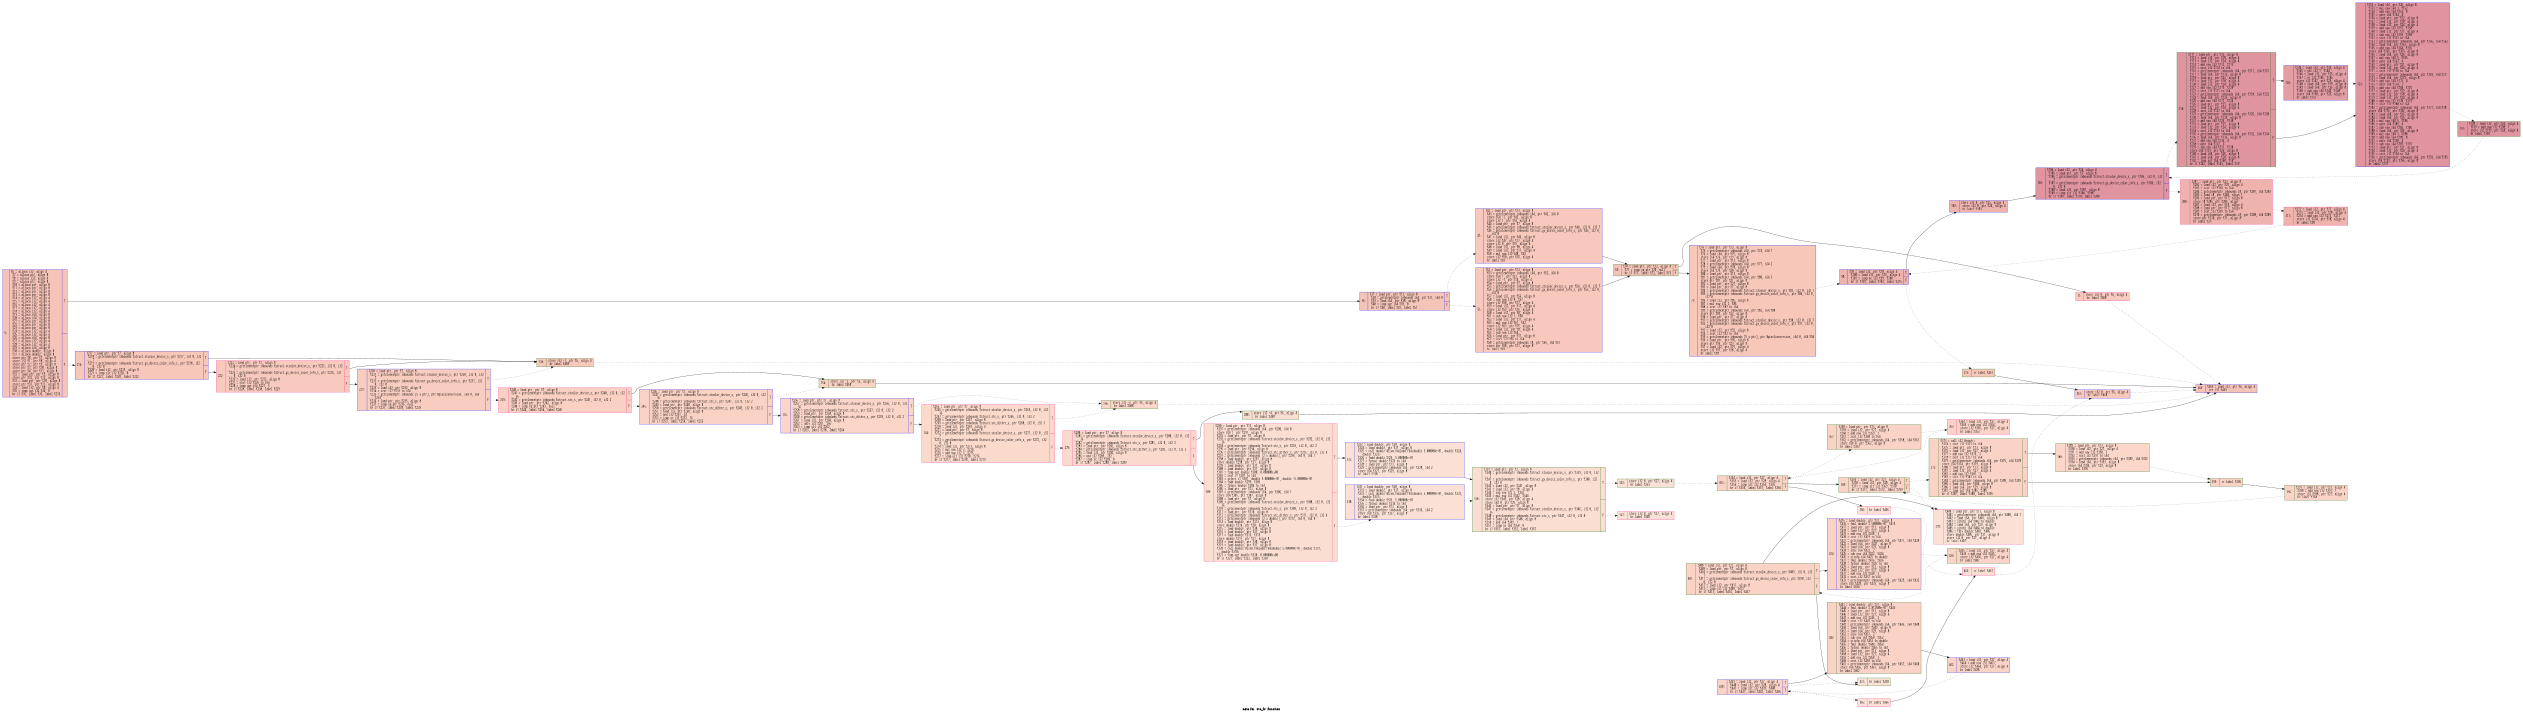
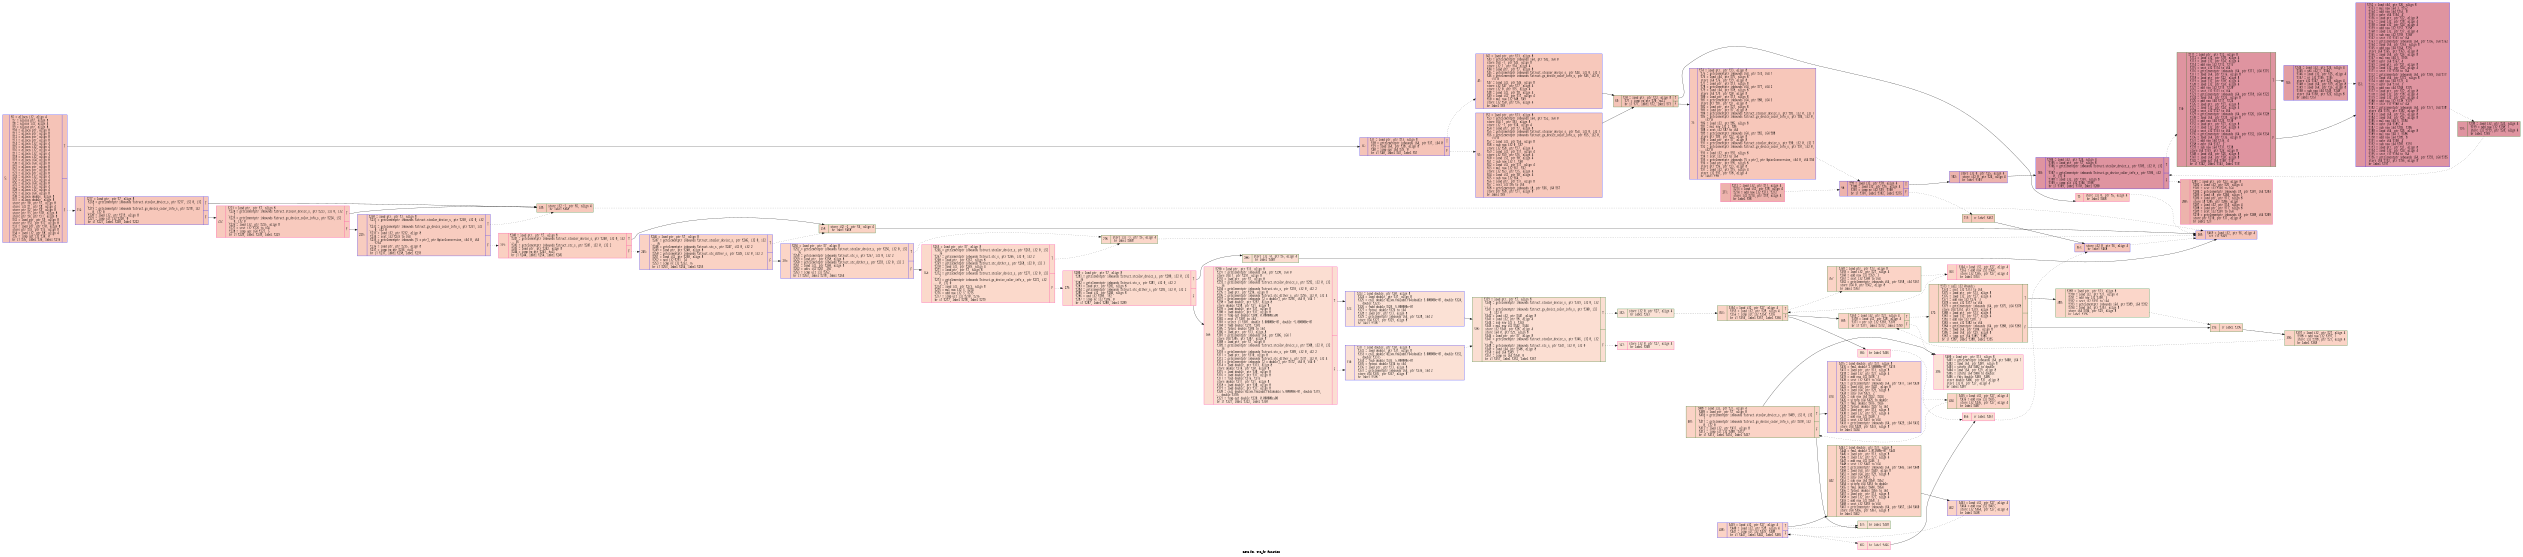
(2277, 210) -> none
(1873, 486) -> (1873, 322)
